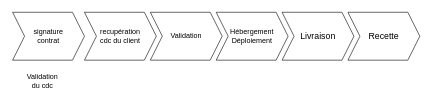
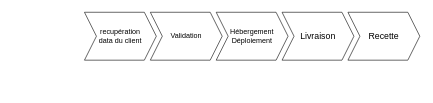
(48, 36) -> none
(120, 36) -> (120, 36)
(42, 81) -> none
